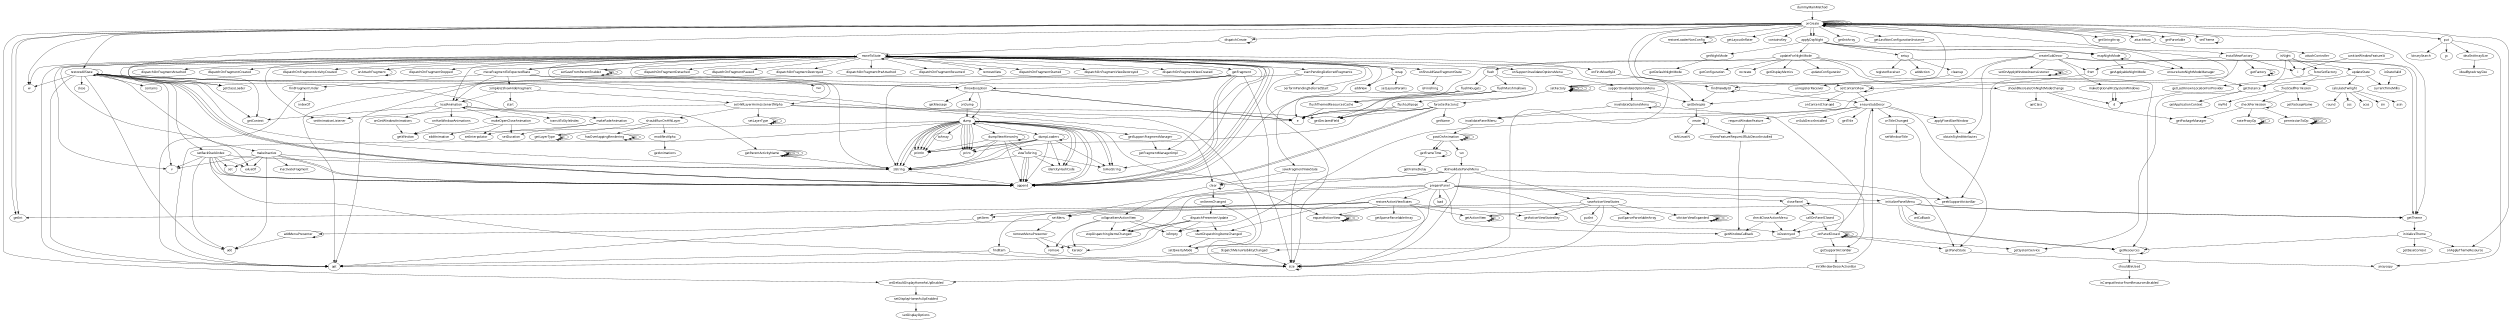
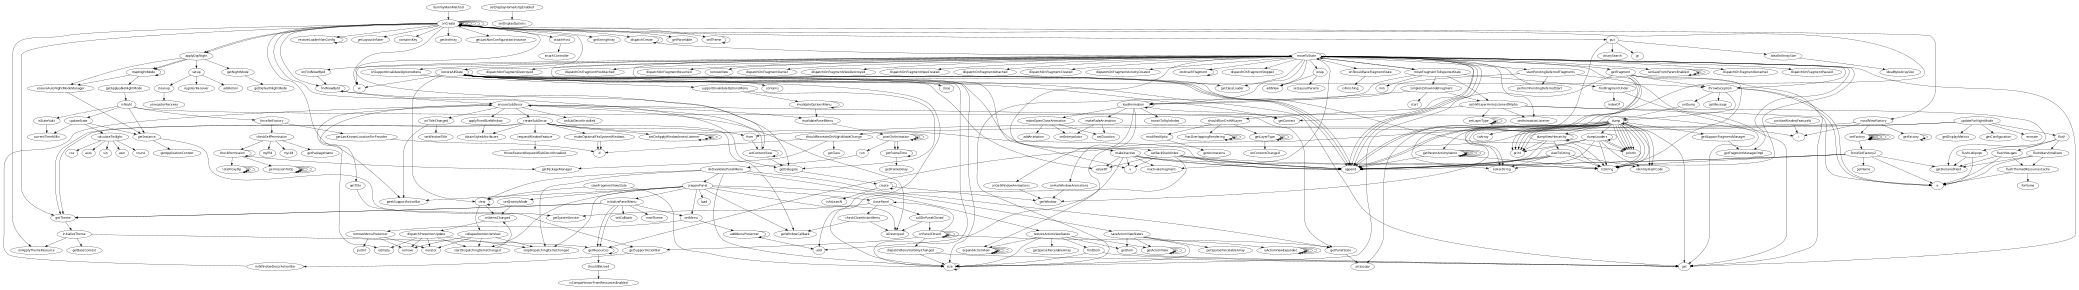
(1805, 47) -> none
(1826, 72) -> none
(1372, 74) -> (1294, 153)
(167, 89) -> none
none -> (125, 95)
(1837, 96) -> (1265, 144)
none -> (88, 112)
none -> (522, 112)
(1716, 128) -> (963, 193)
(1796, 133) -> (527, 216)
none -> (288, 153)
(230, 169) -> none
(960, 177) -> (1393, 162)
(1739, 184) -> (698, 128)
none -> (2028, 186)
(193, 208) -> none
(1597, 209) -> (366, 241)
(18, 218) -> none
none -> (655, 218)
(1542, 218) -> none
(1146, 226) -> none
(1200, 242) -> (510, 238)
(1925, 242) -> (728, 211)
(916, 283) -> none
